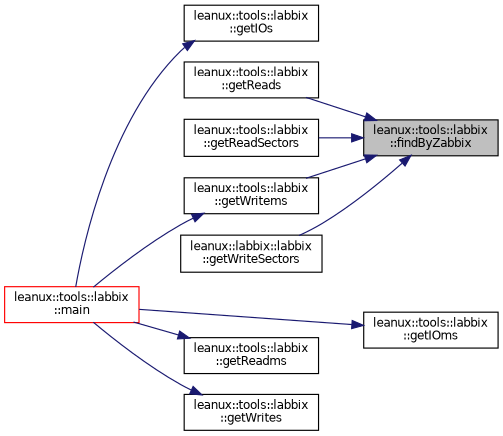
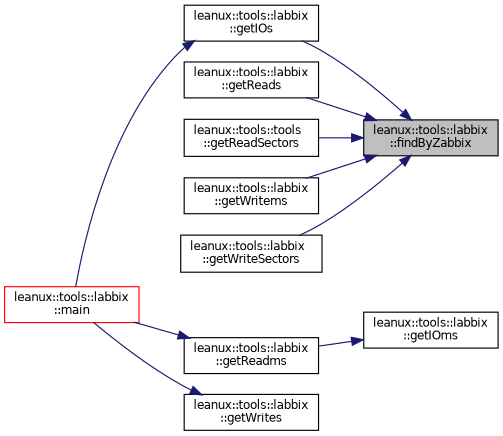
none -> (355, 73)
(251, 138) -> (251, 138)
(141, 250) -> none
(251, 254) -> (251, 254)
(246, 317) -> (335, 344)
